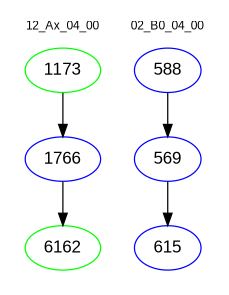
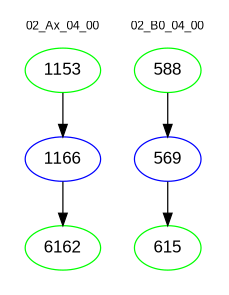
(63, 27) -> (63, 27)
(63, 70) -> (63, 70)
(168, 70) -> (168, 70)
(63, 159) -> (63, 159)
(168, 248) -> (168, 248)
